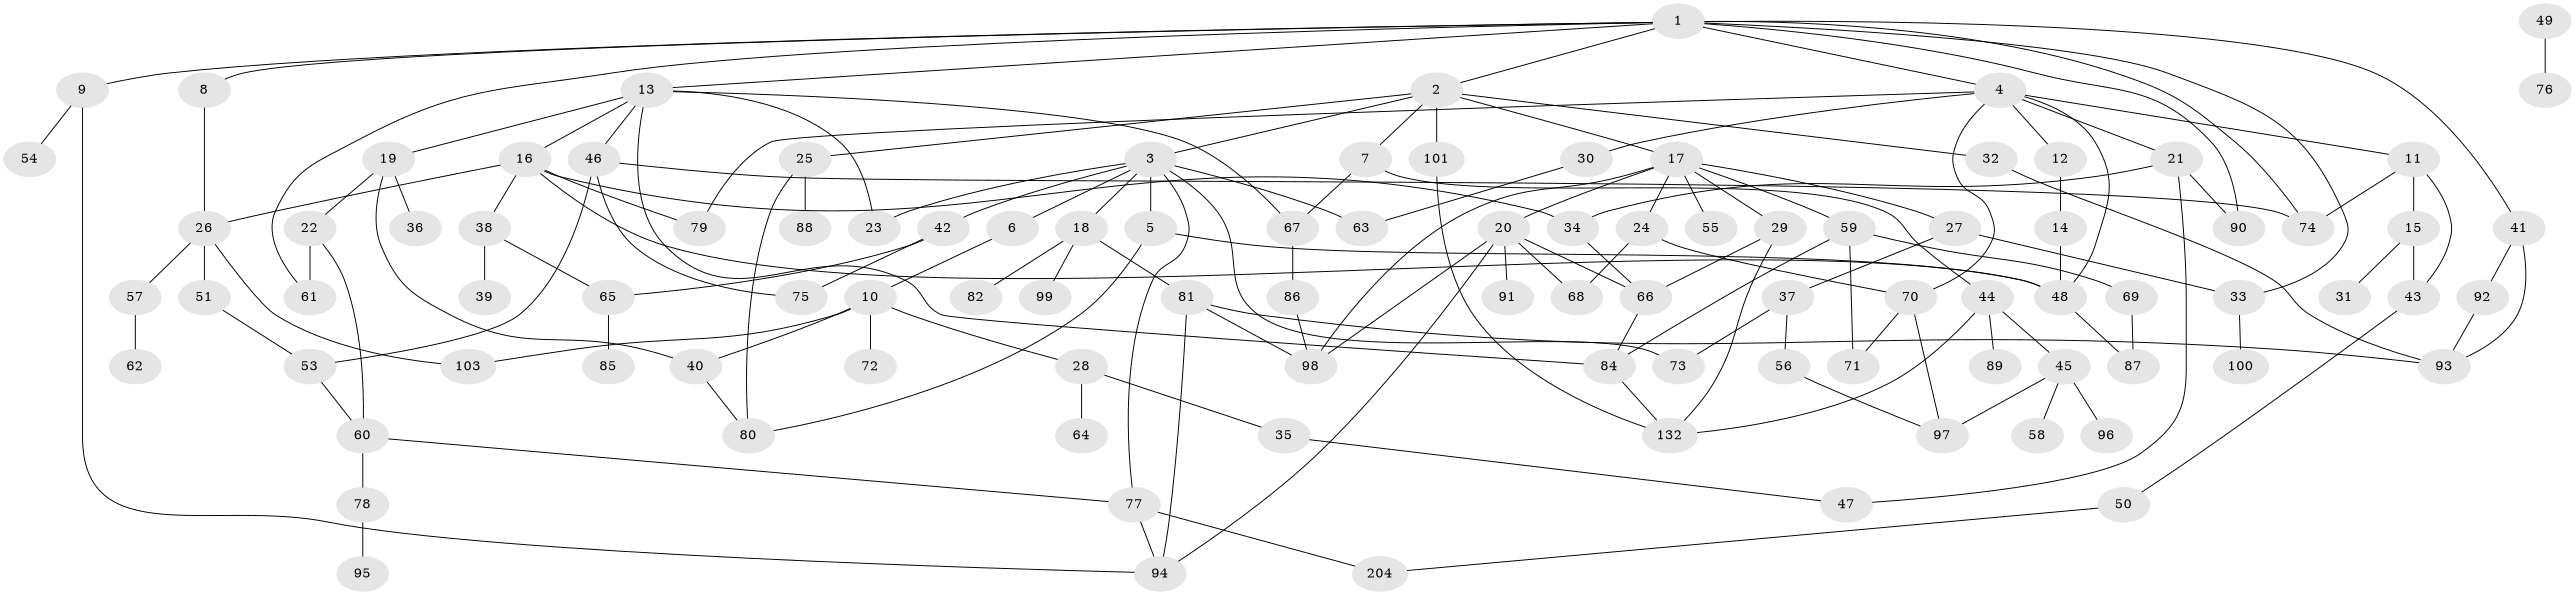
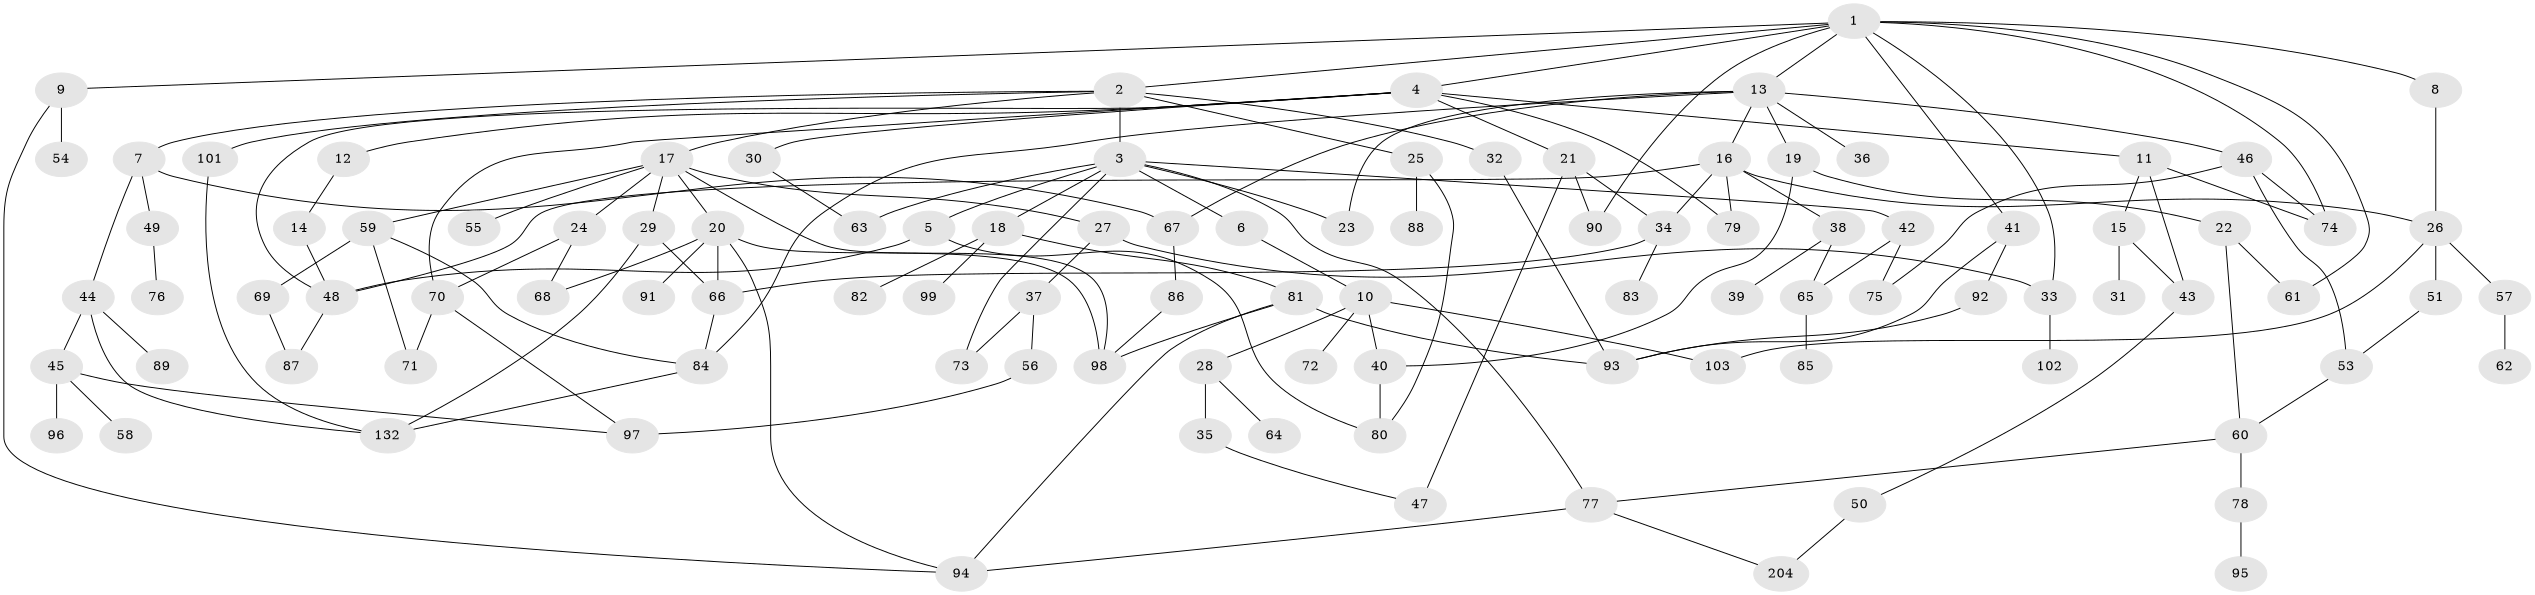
none -> (146, 194)
(402, 194) -> (1804, 120)
none -> (1632, 298)
(2241, 367) -> (2050, 367)
